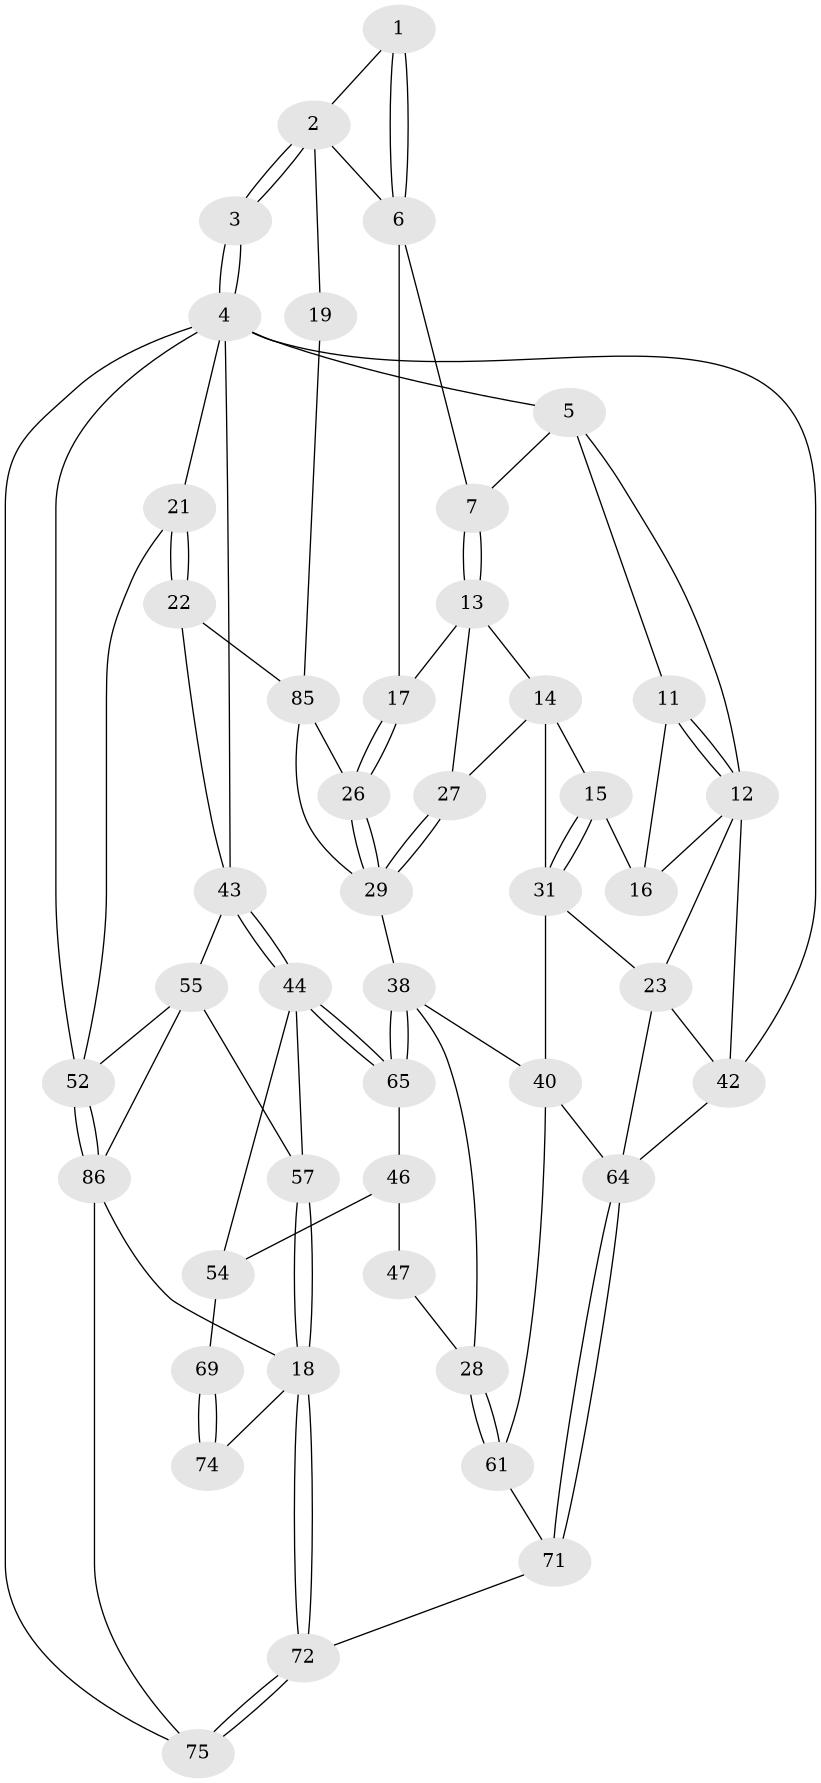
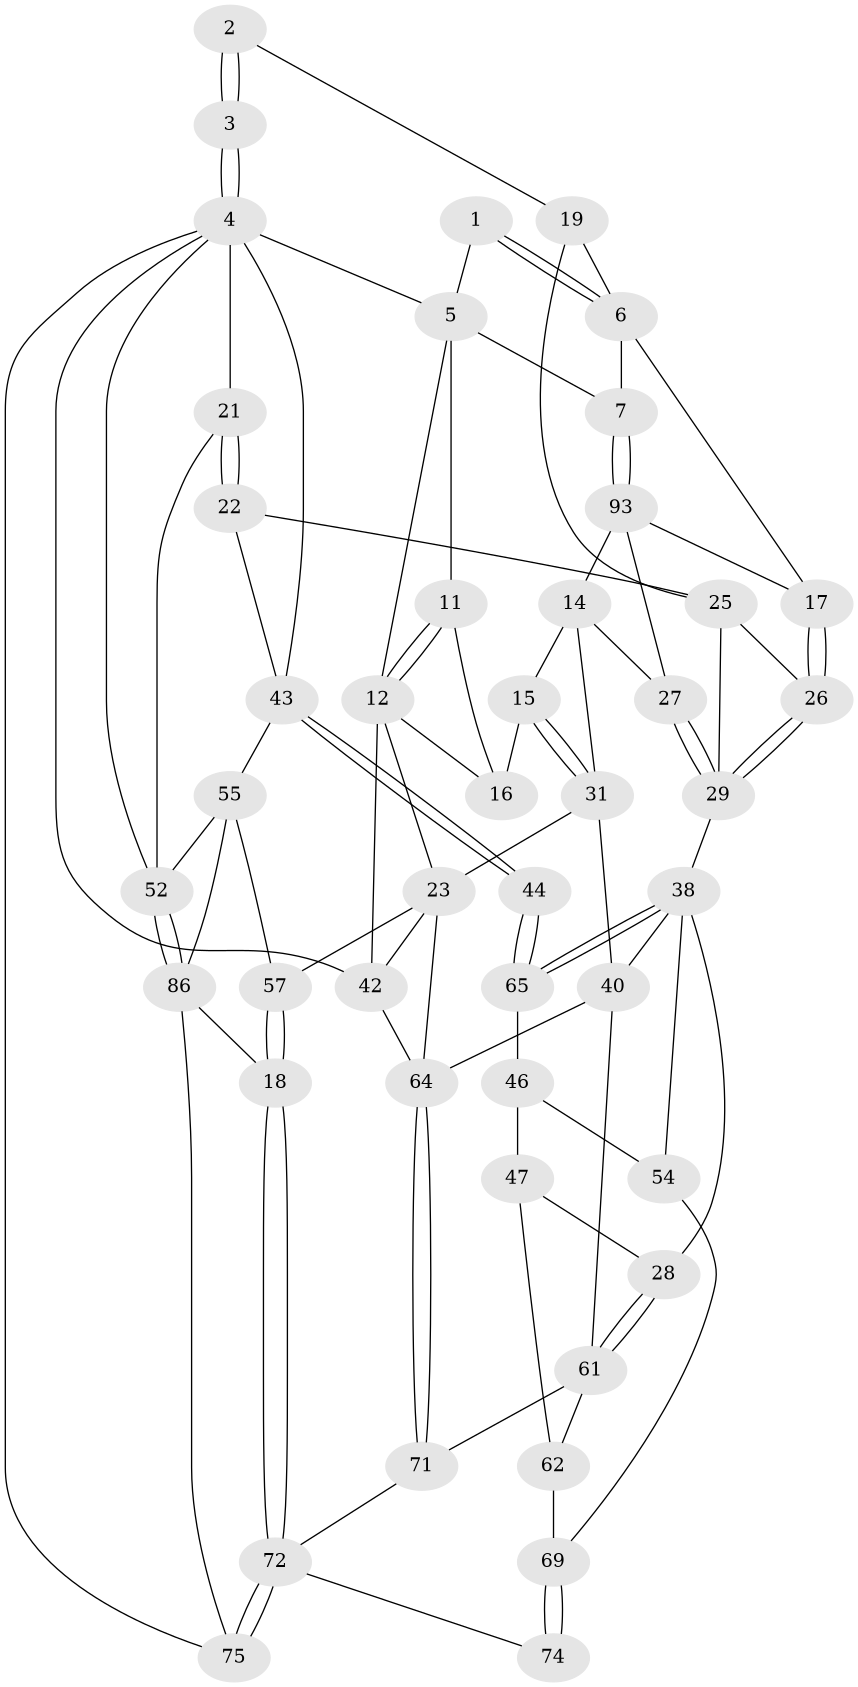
(357, 77) -> (464, 269)
(357, 173) -> (597, 269)
(472, 604) -> (621, 508)
(303, 700) -> (721, 604)
(299, 1083) -> (357, 939)
(257, 1131) -> (674, 1035)
(256, 1418) -> (414, 1610)
none -> (554, 1466)
